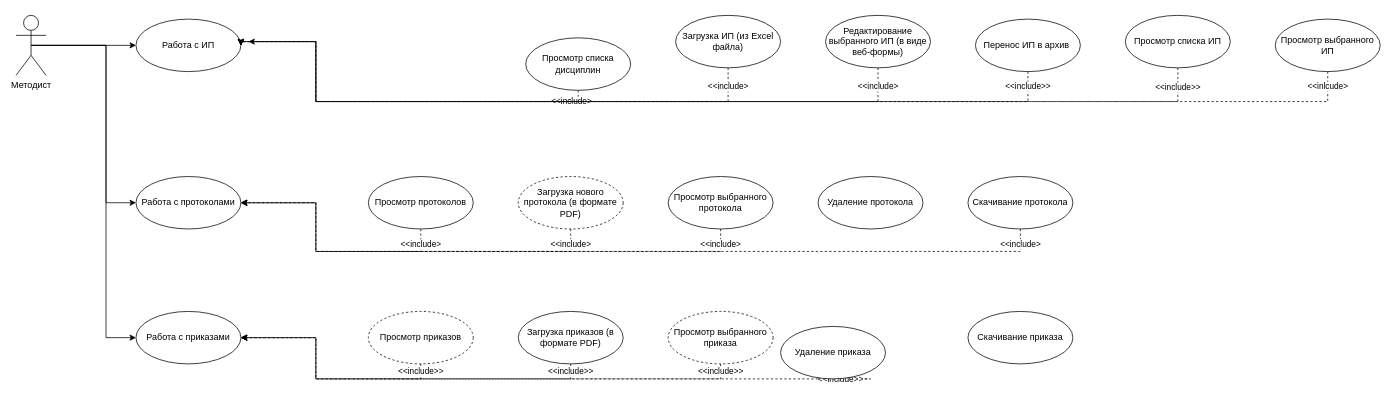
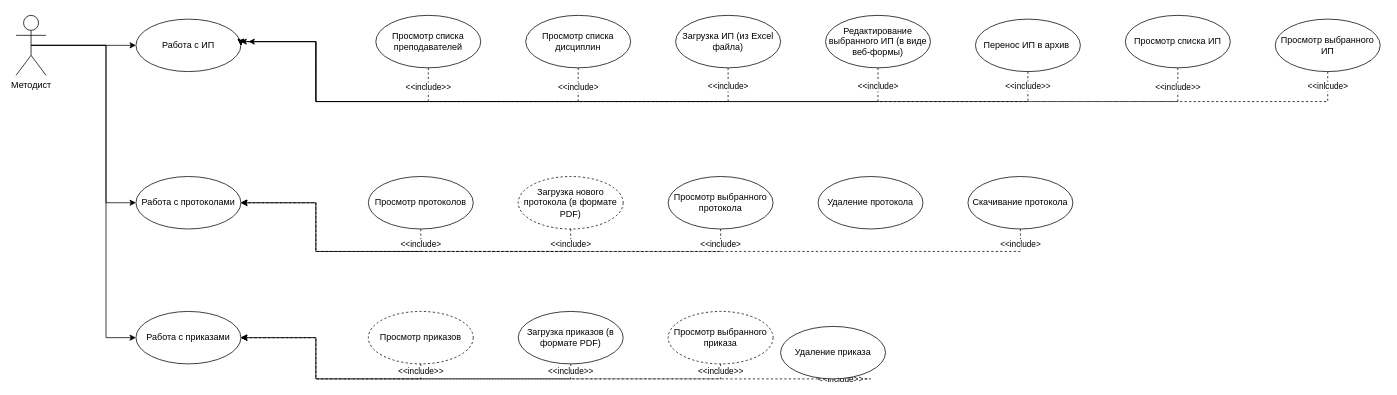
none -> (428, 42)
(578, 64) -> (578, 42)
none -> (428, 83)
(1020, 338) -> none
